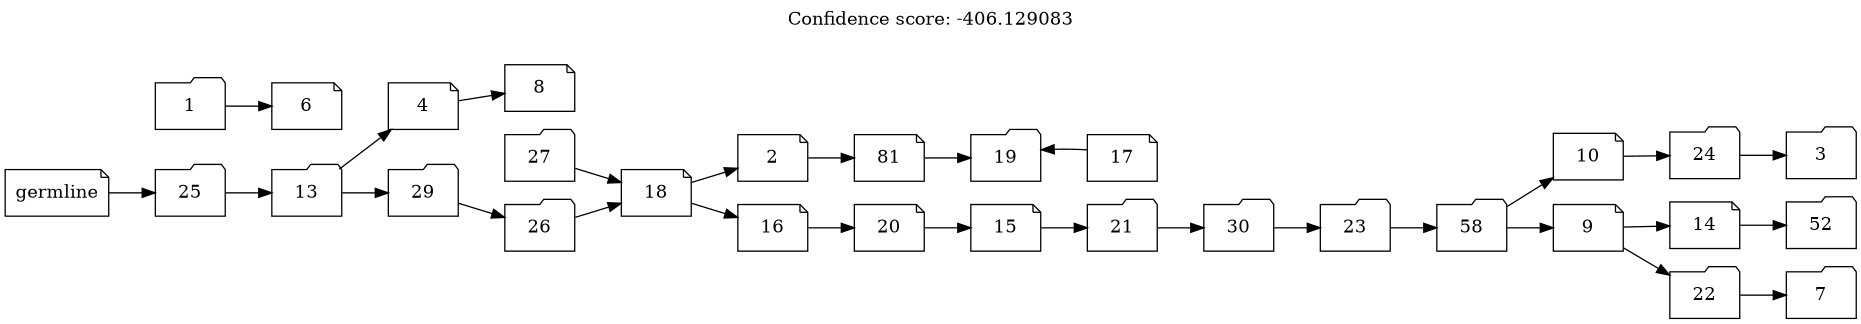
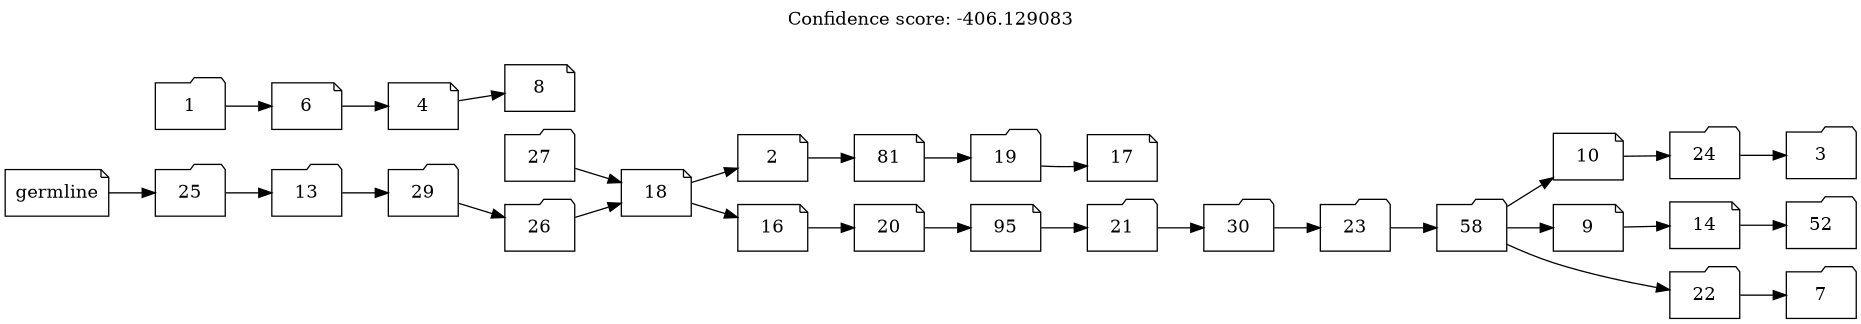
(1071, 149) -> (1058, 167)
(360, 153) -> (359, 106)
(1006, 228) -> (1006, 228)
(1641, 258) -> (1580, 271)
